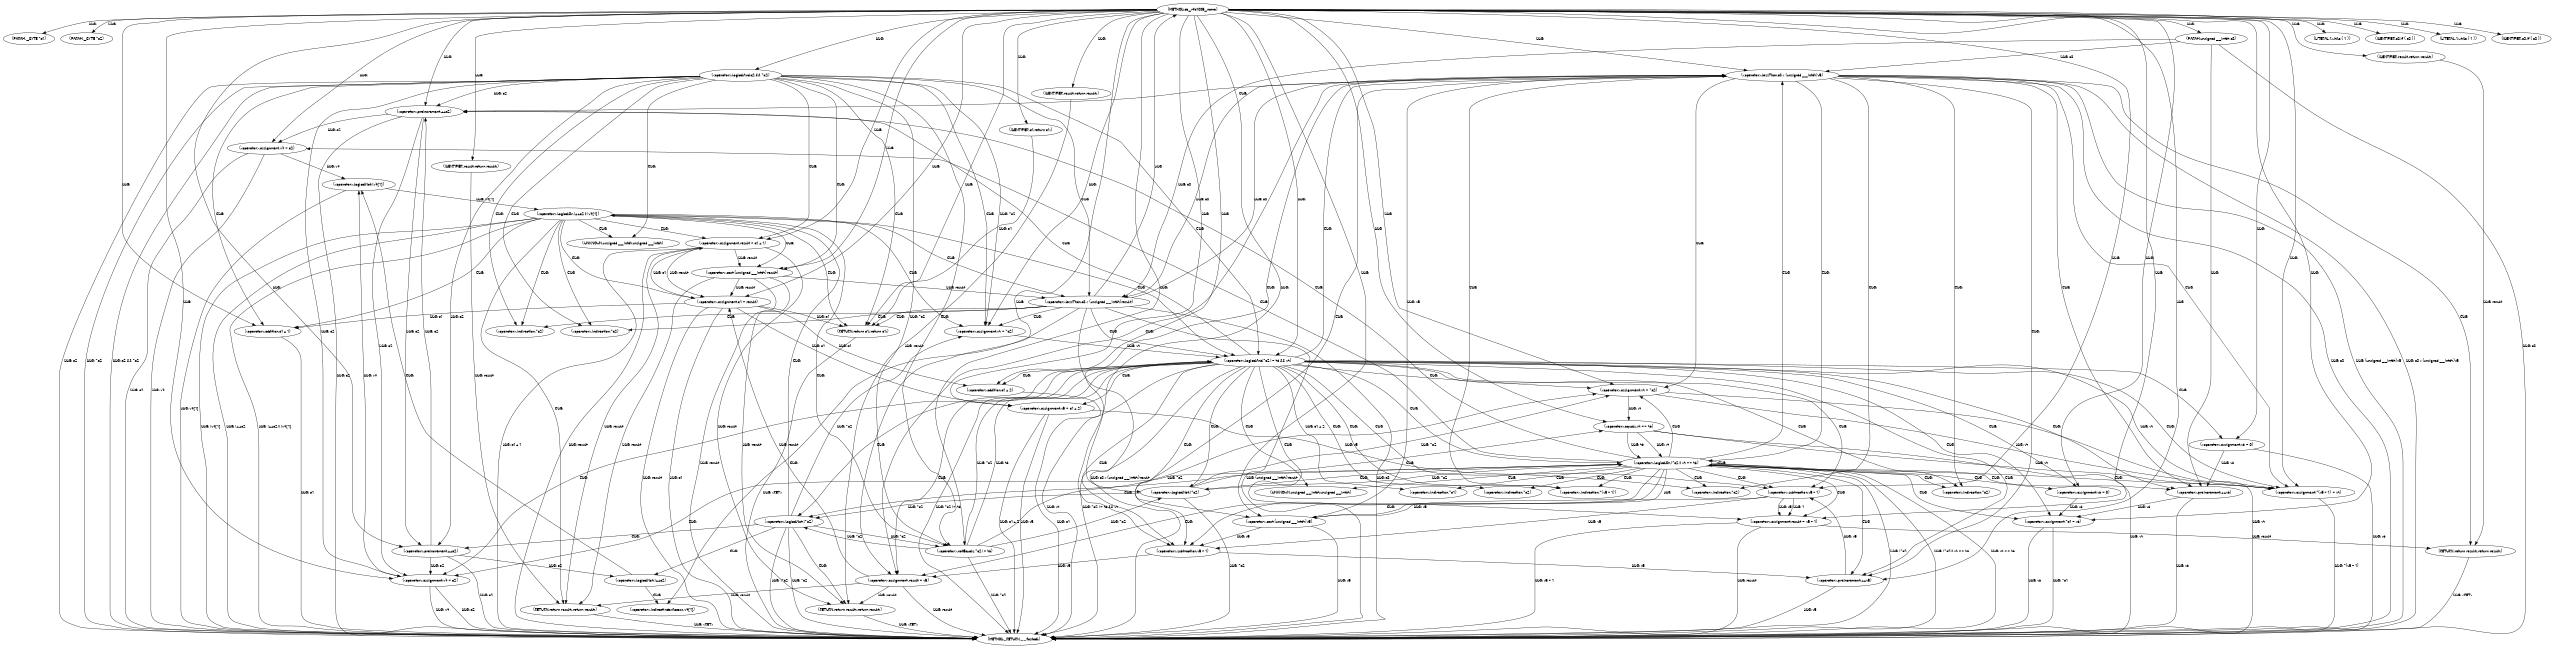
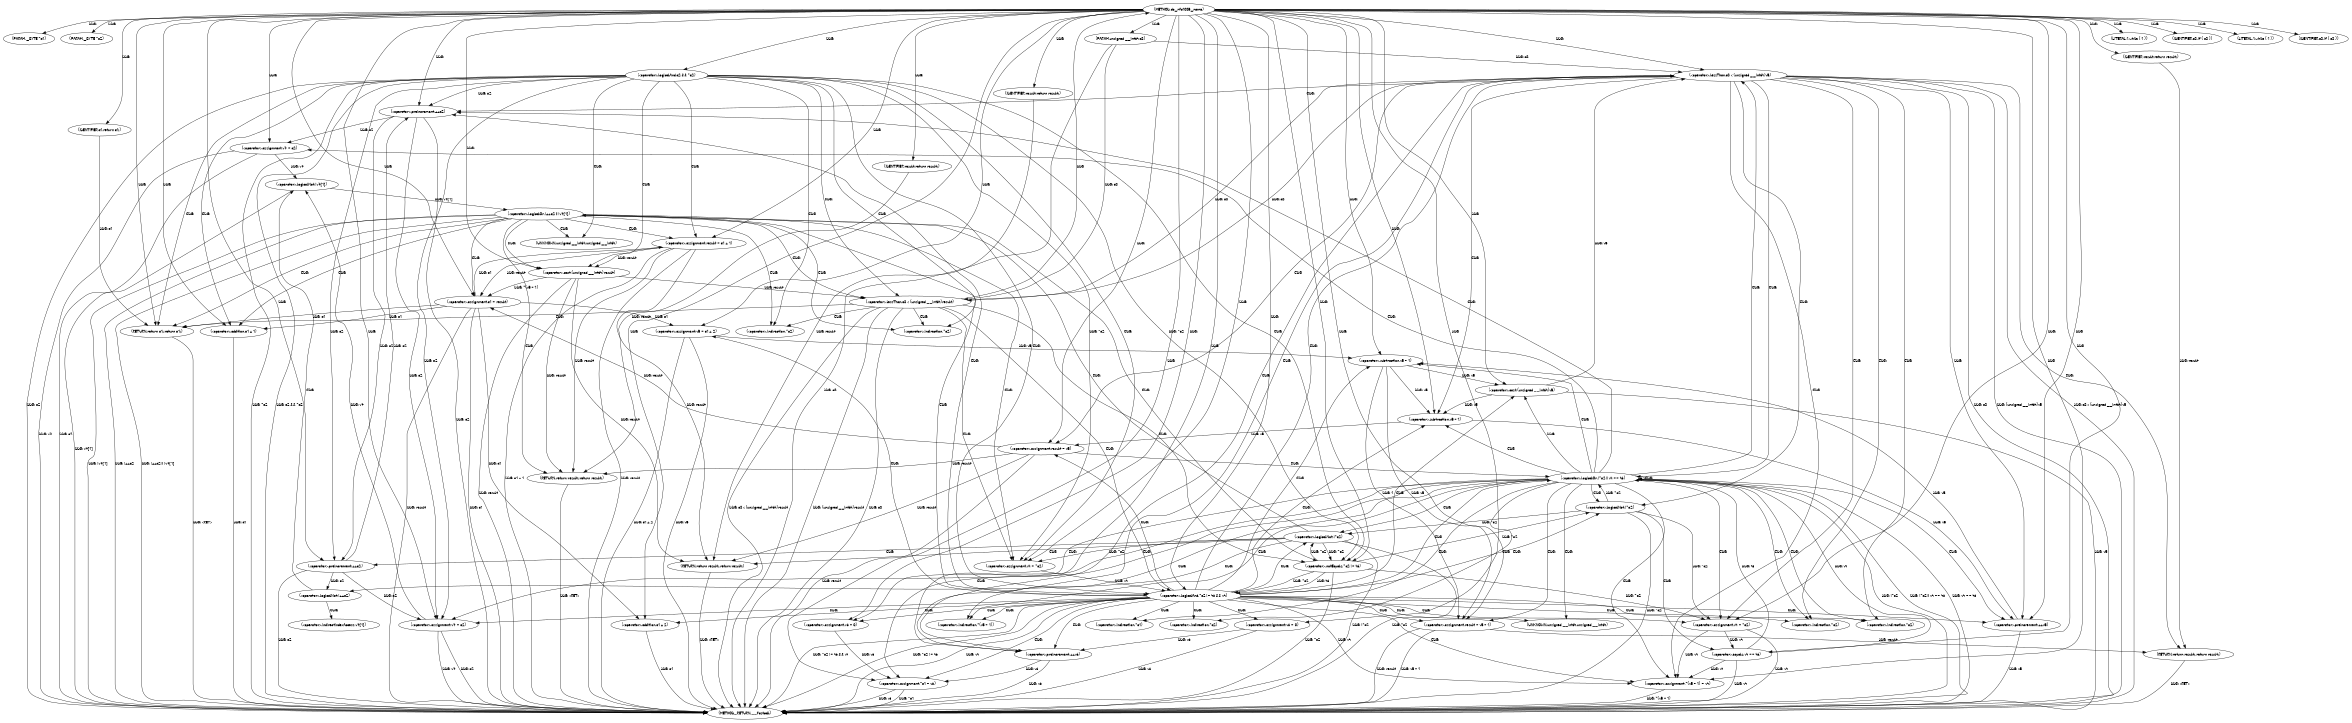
(2211, 268) -> (1168, 451)
(746, 287) -> (526, 287)
(2036, 331) -> (1959, 361)
(840, 403) -> (1135, 420)
(1315, 427) -> (1166, 610)
(1239, 506) -> (1310, 467)
